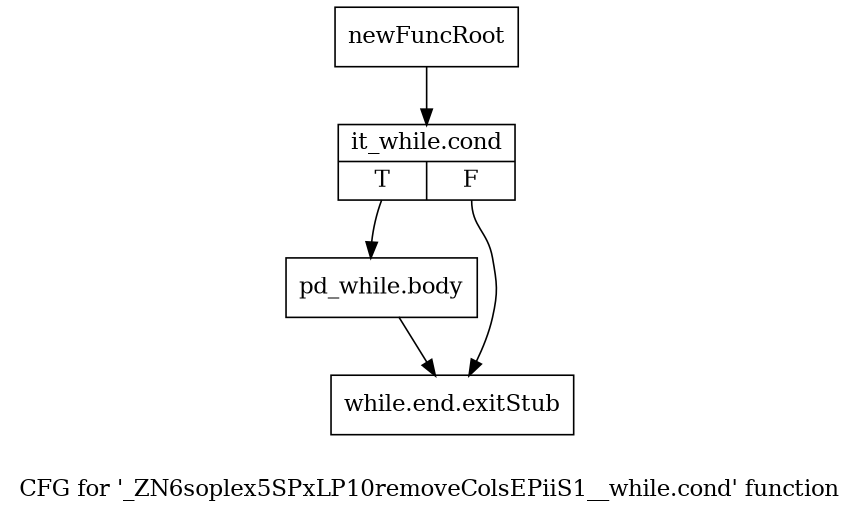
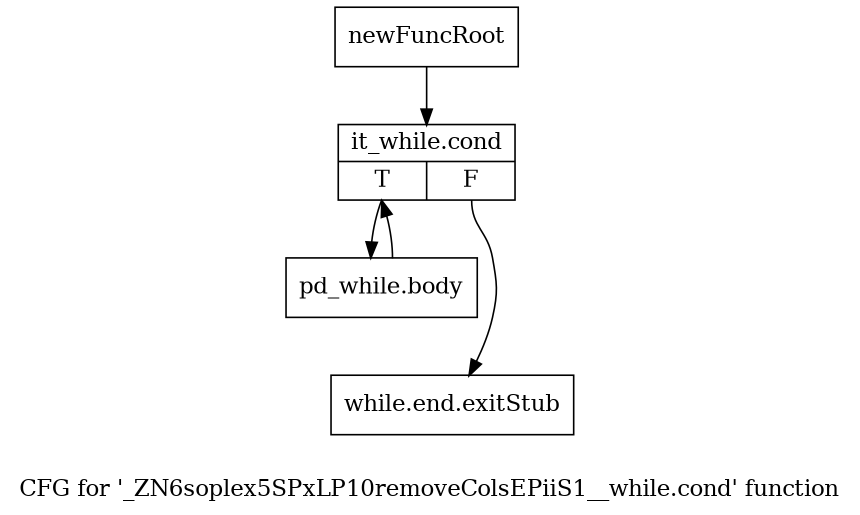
(413, 340) -> (391, 237)
